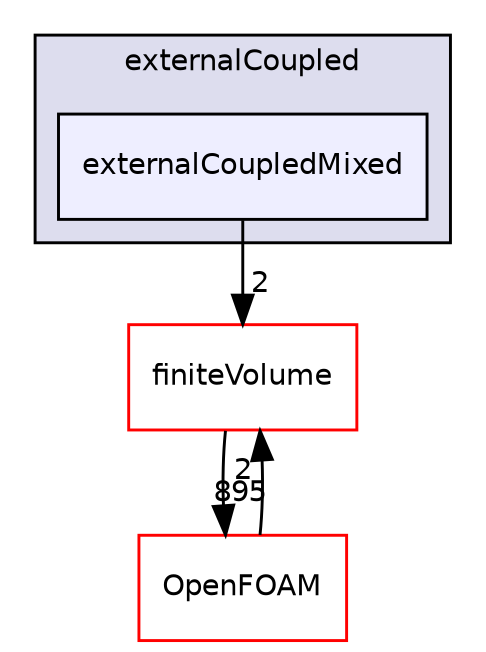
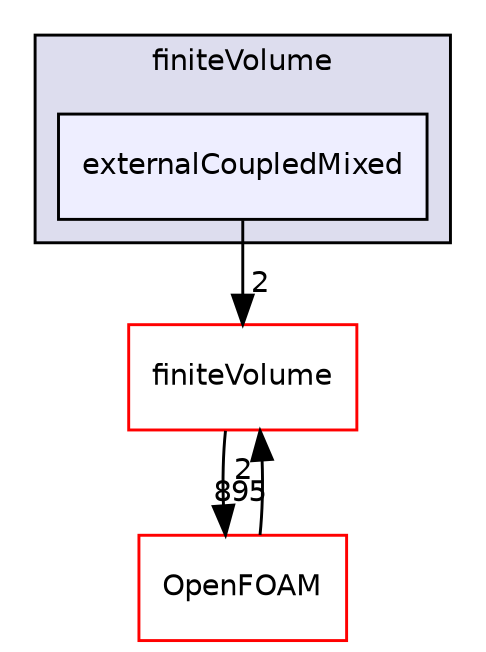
(243, 63) -> (243, 63)
